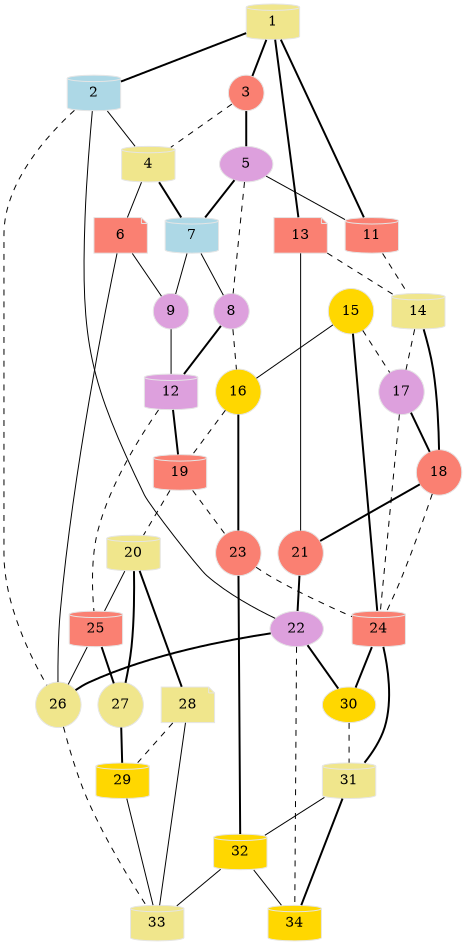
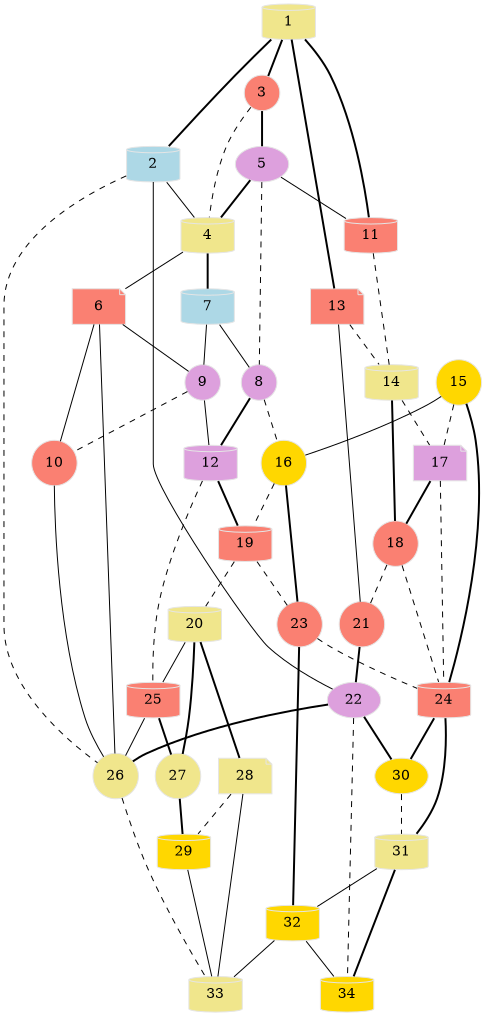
(220, 199) -> (236, 199)
(401, 392) -> (440, 463)
none -> (54, 463)
(375, 510) -> (379, 584)
